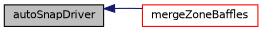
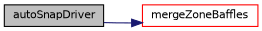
(129, 8) -> (118, 23)
